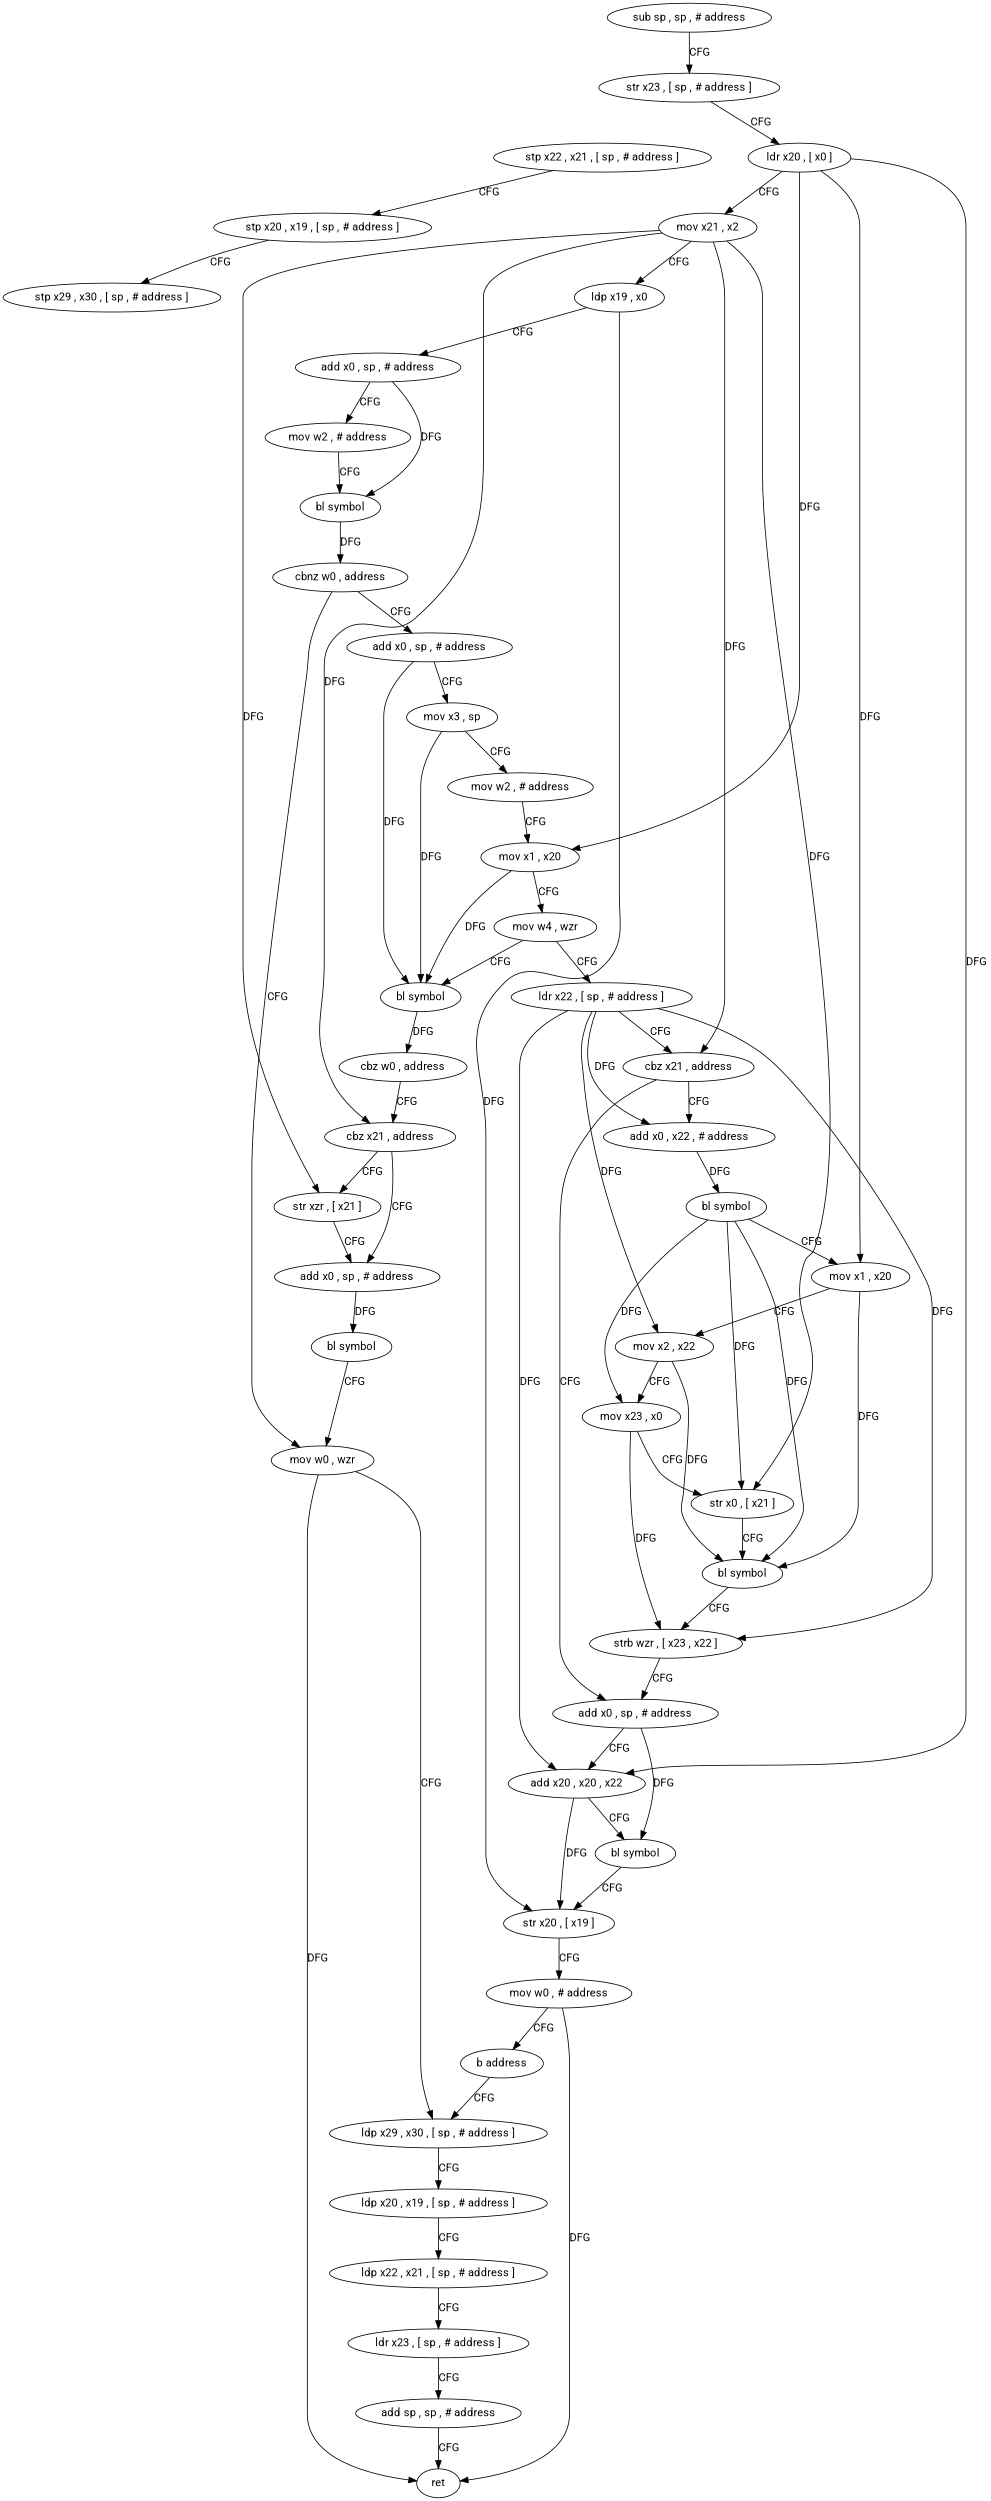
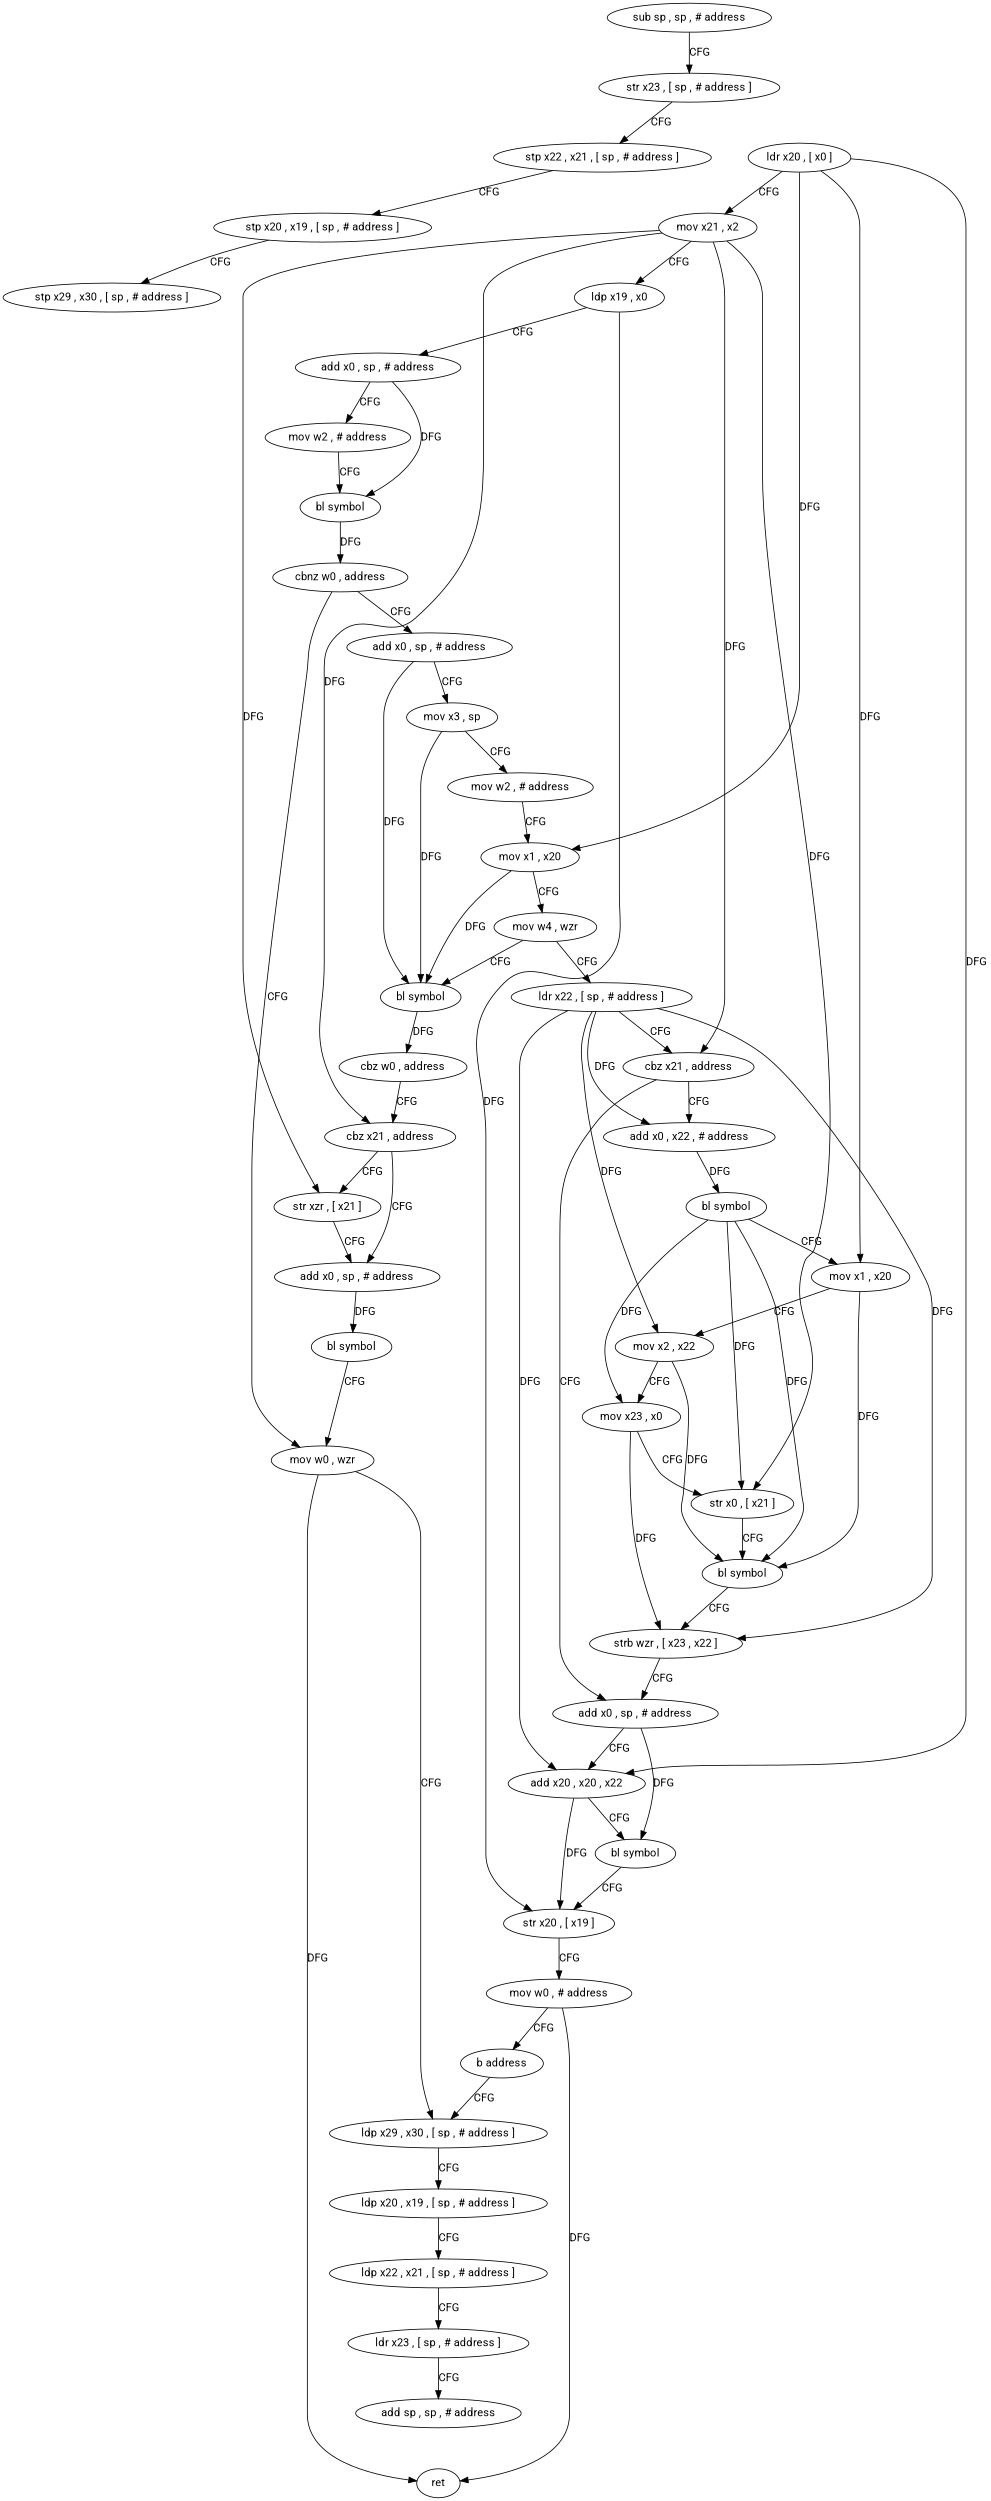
(742, 121) -> (649, 120)
(438, 2444) -> none
